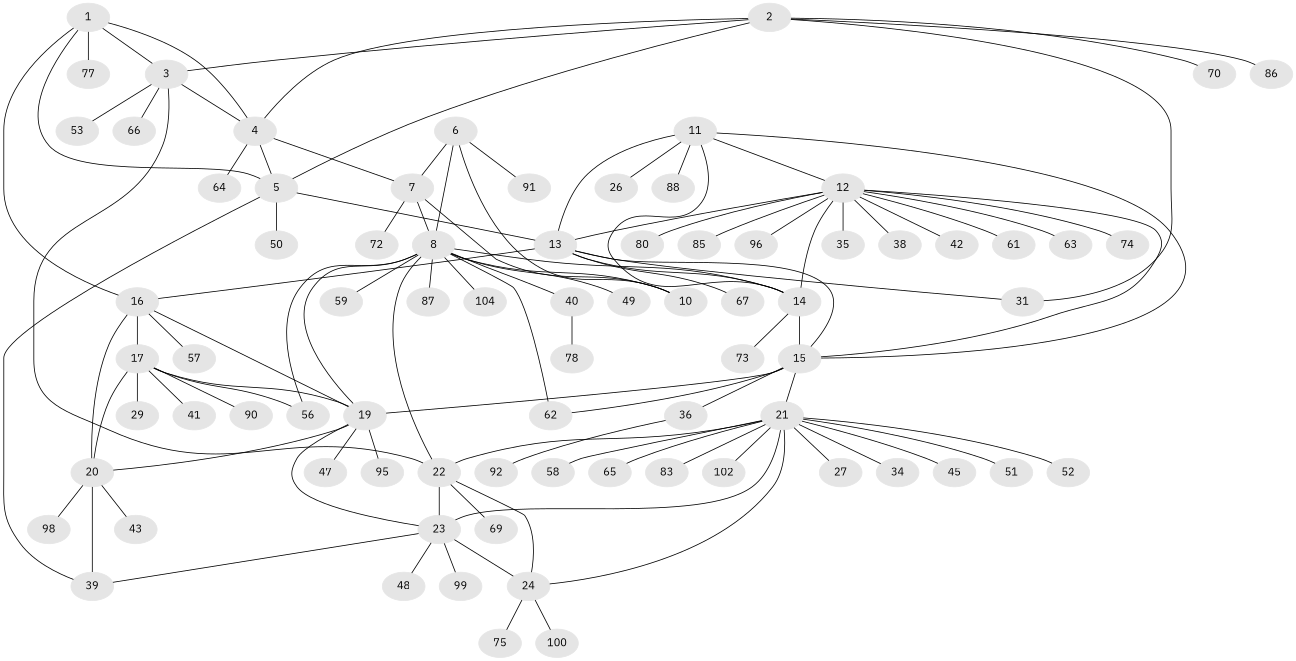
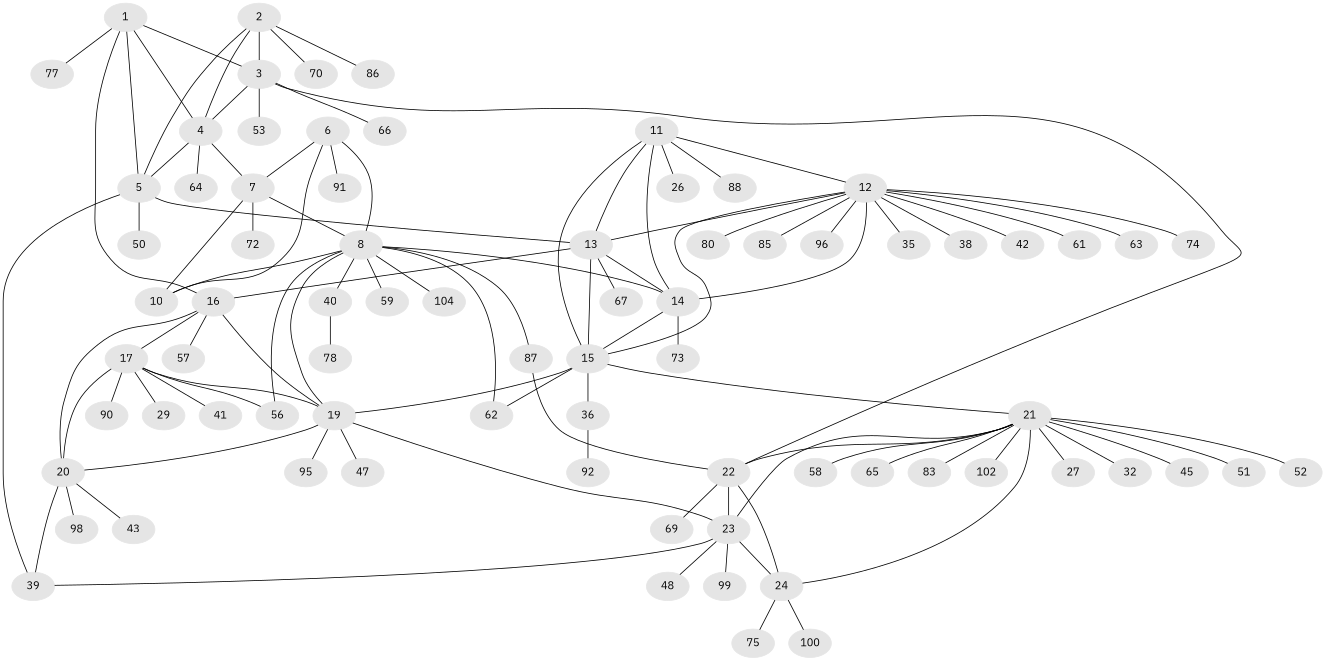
(629, 302) -> none
(1022, 302) -> none
(395, 358) -> (601, 448)
(898, 473) -> (1130, 473)
